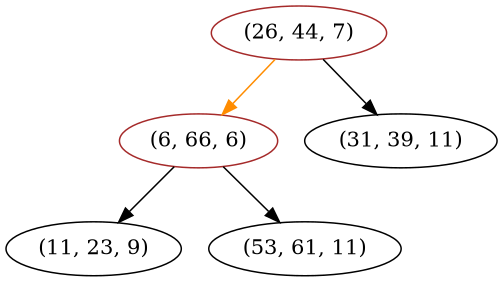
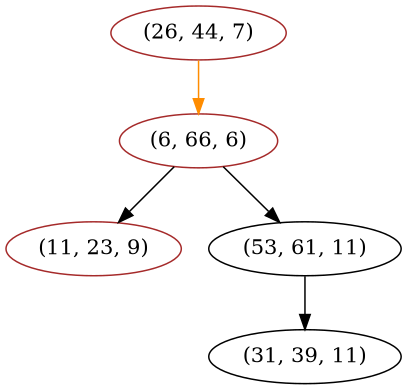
(345, 81) -> (305, 295)
(94, 249) -> (94, 249)
